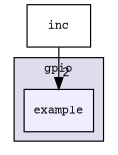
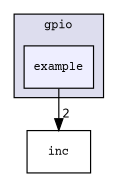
(59, 65) -> (59, 105)
